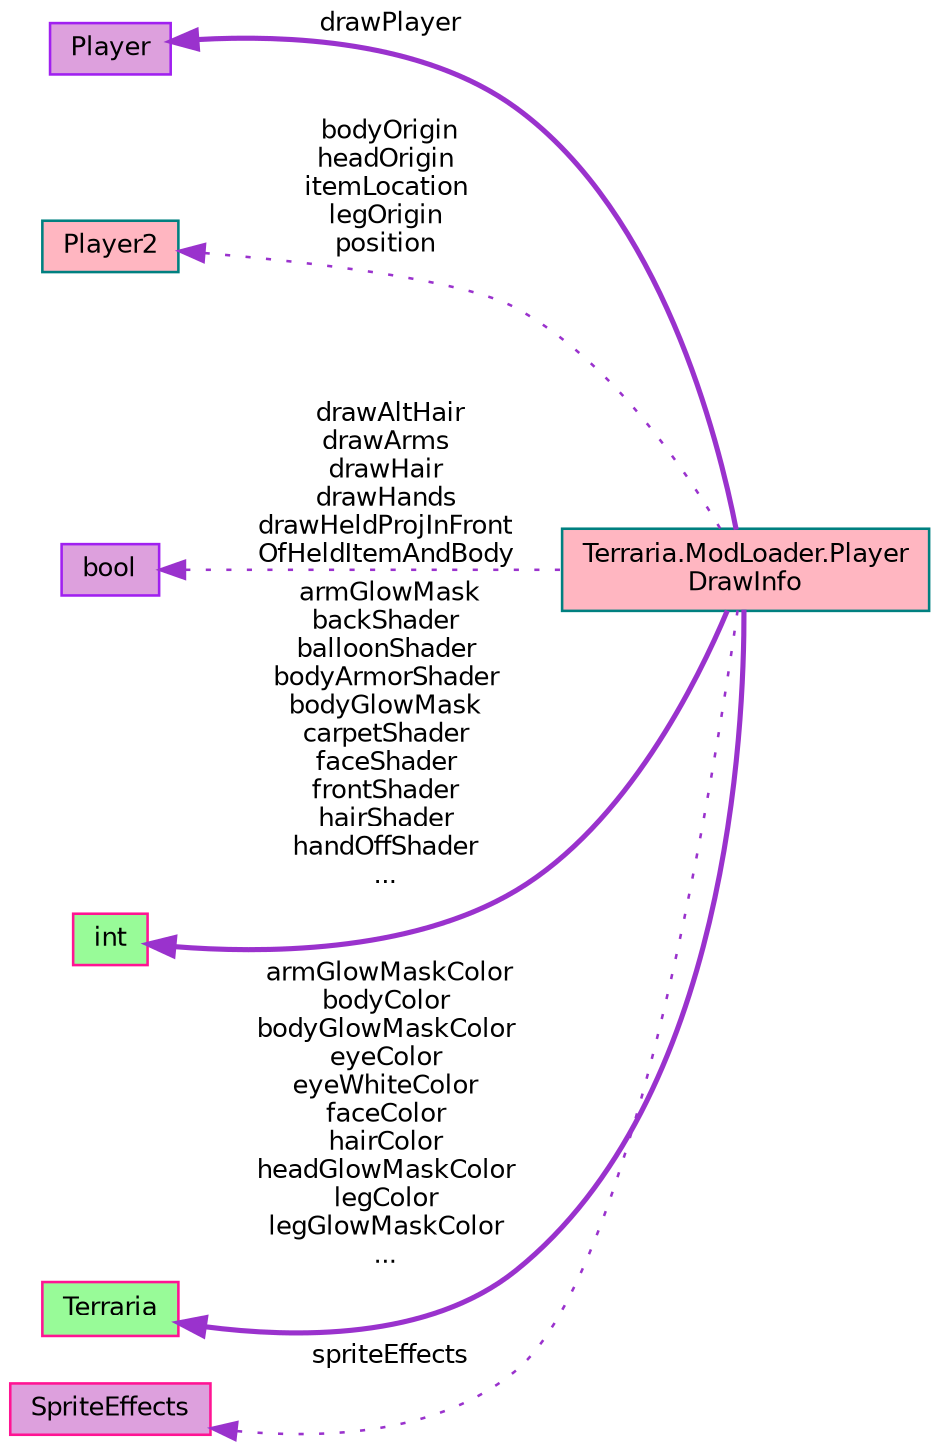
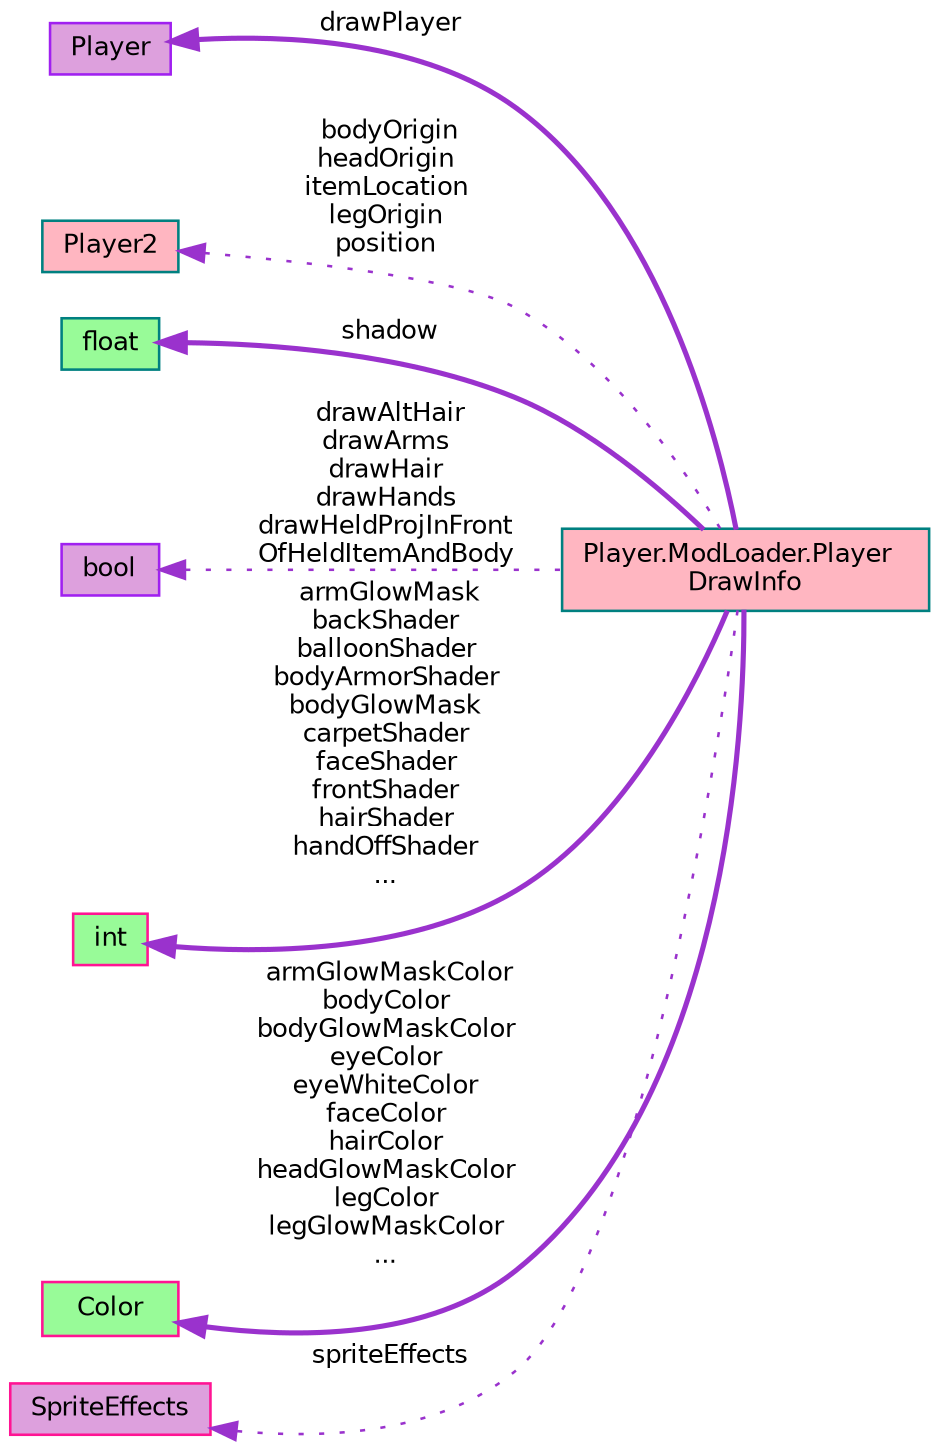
none -> (110, 344)
(746, 570) -> (746, 570)
(110, 1309) -> (110, 1309)
